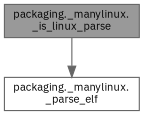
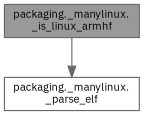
(72, 21) -> (72, 21)
